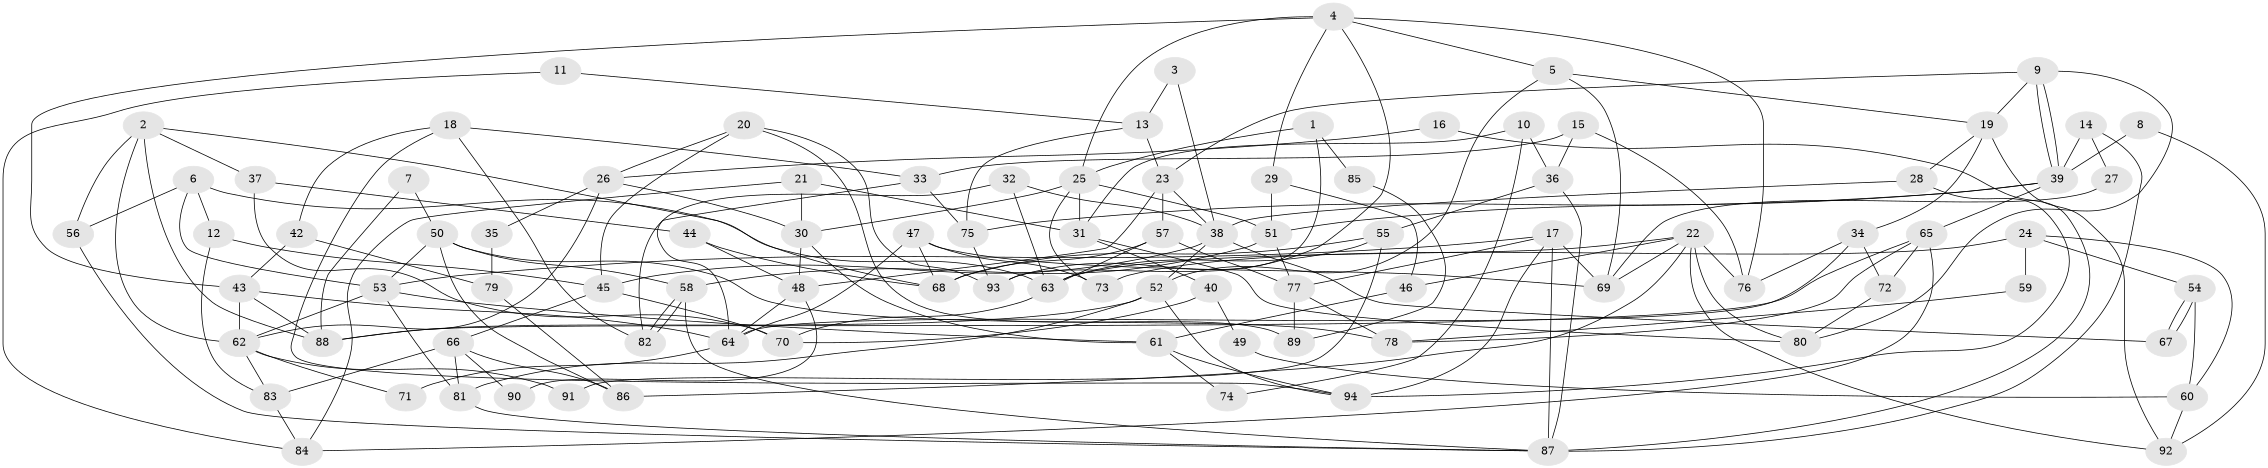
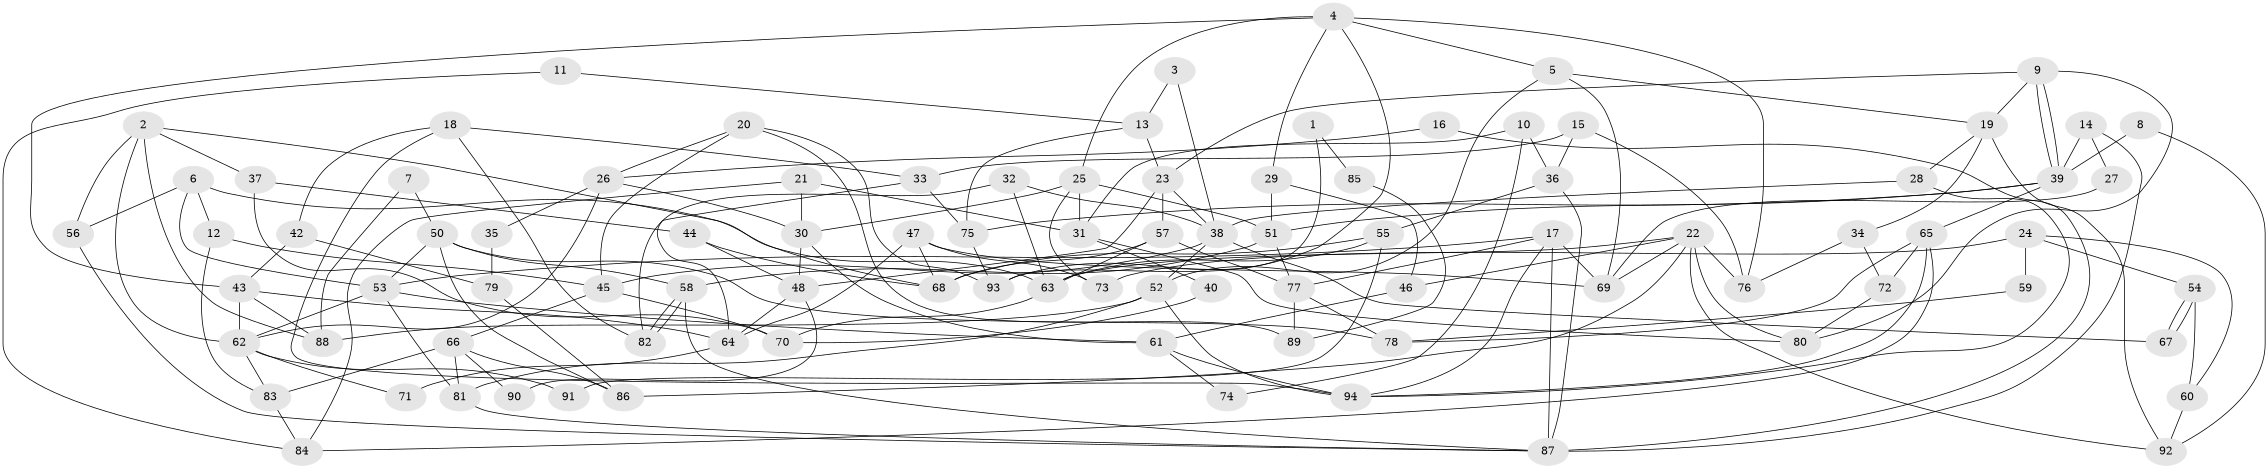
(1199, 145) -> none
(1305, 320) -> none
(1132, 325) -> (1818, 359)
(1240, 343) -> none
